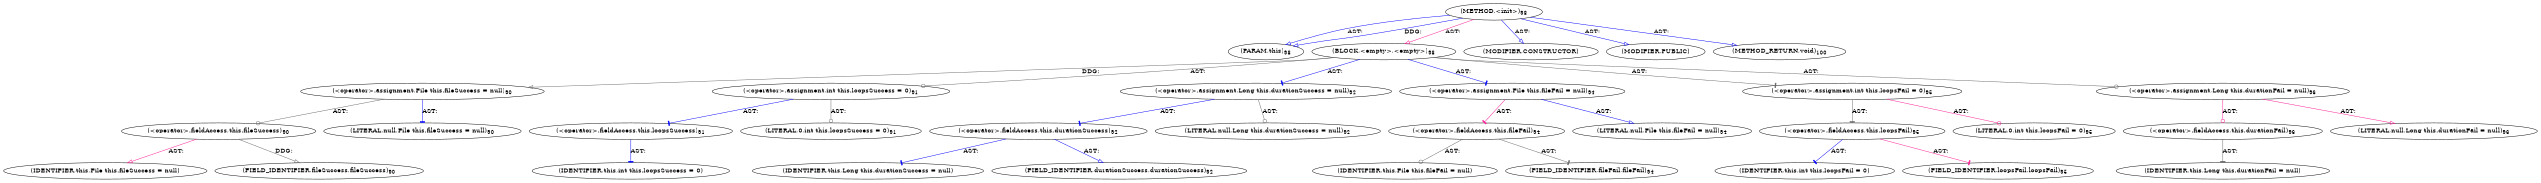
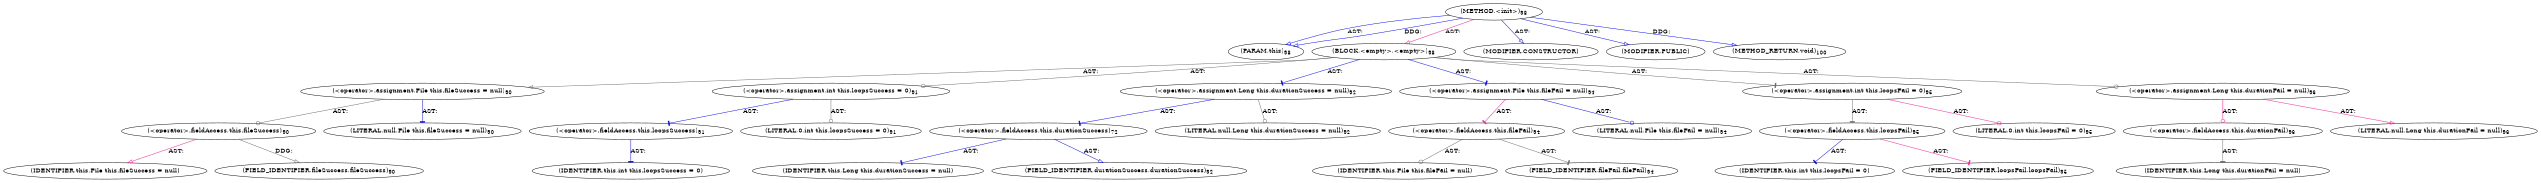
(1663, 32) -> (1663, 32)
(1092, 72) -> (1092, 72)
(1585, 111) -> (1585, 111)
(1115, 130) -> (1115, 130)
